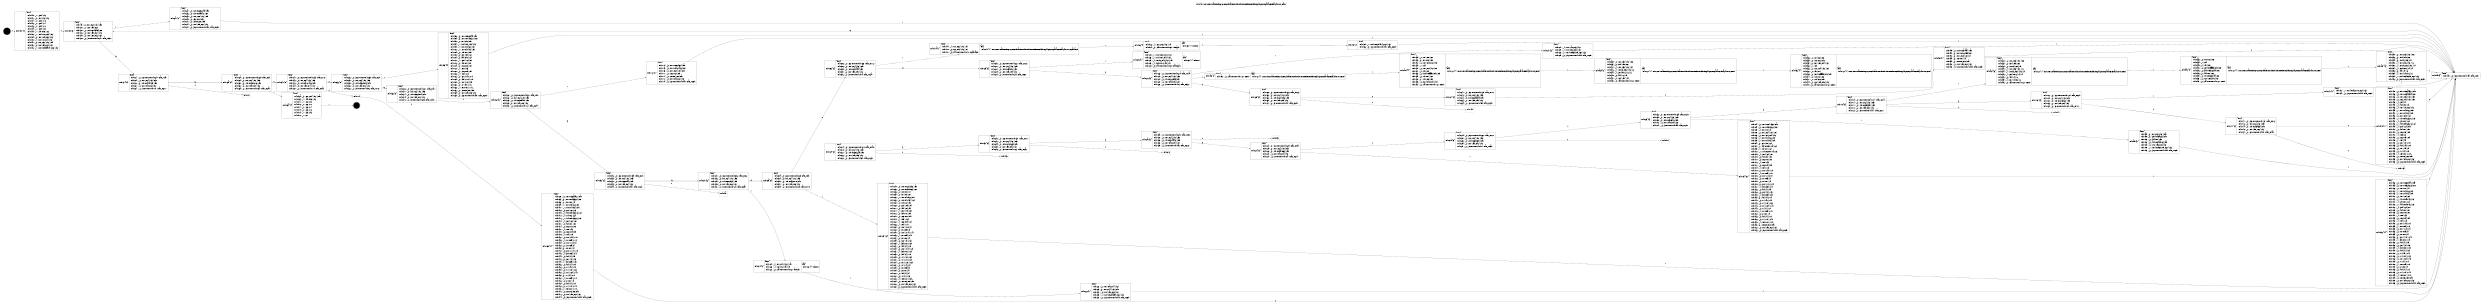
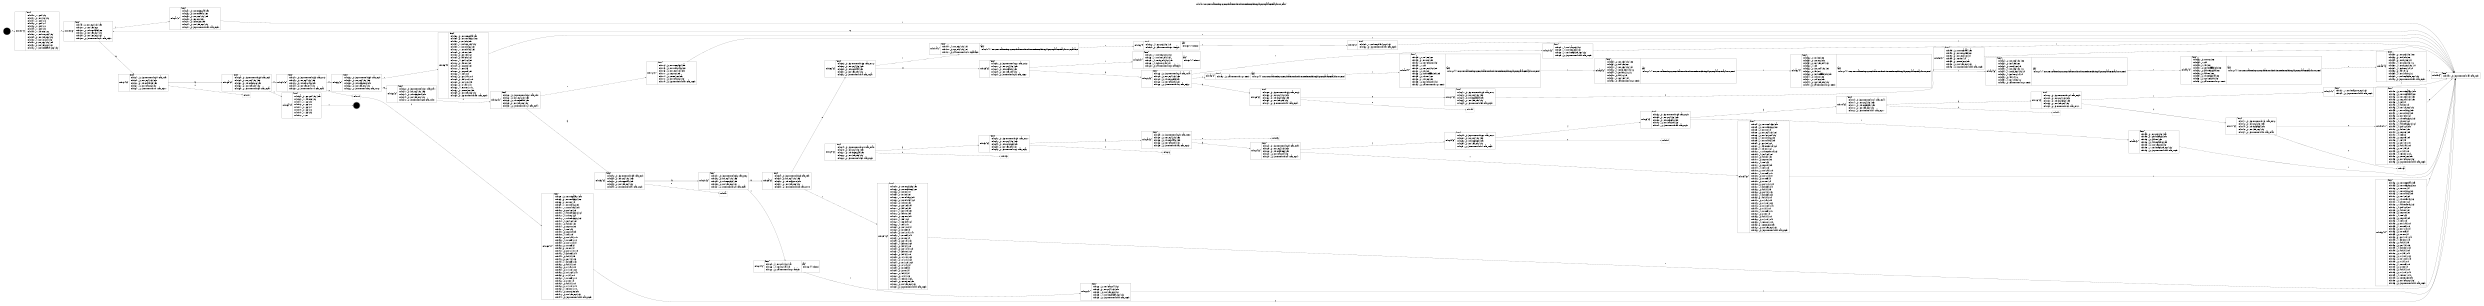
(1936, 93) -> (1958, 72)
